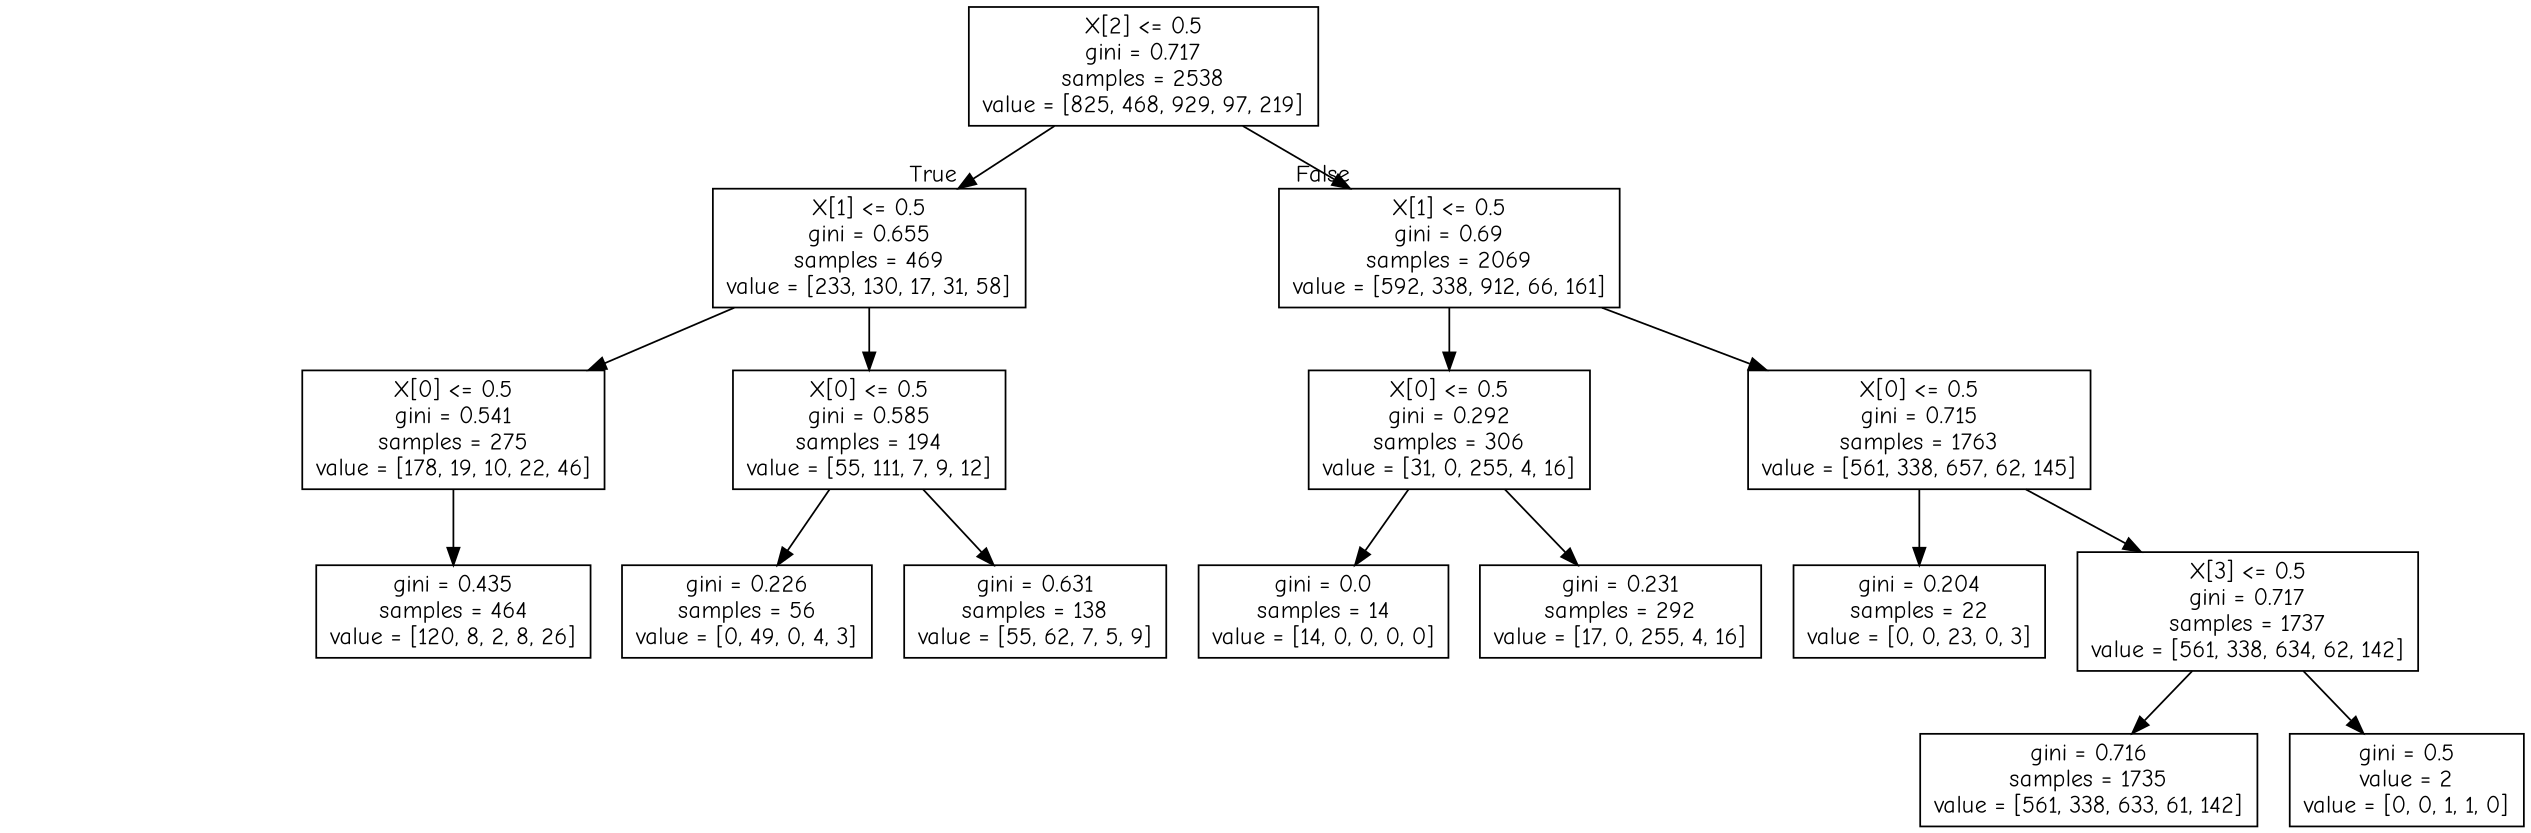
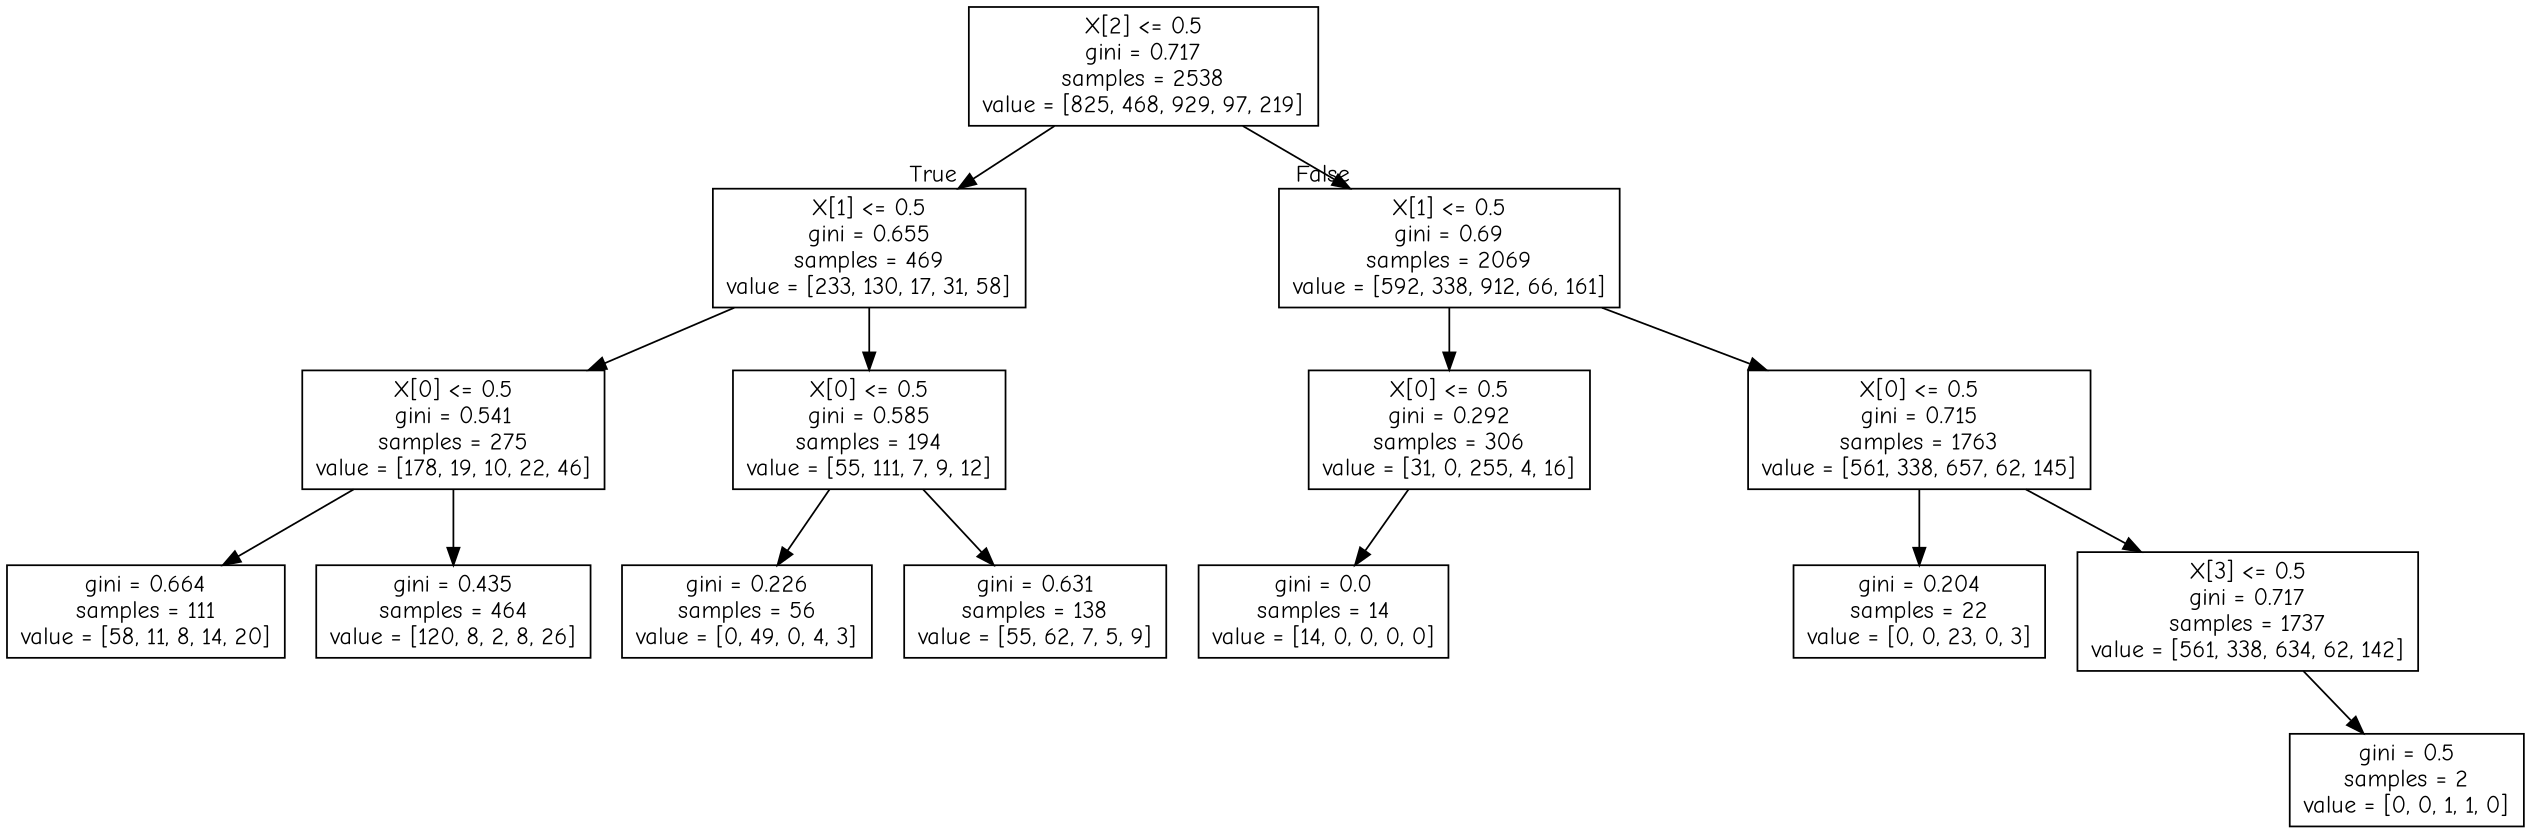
none -> (146, 612)
(1621, 612) -> none
(2089, 780) -> none
(2407, 780) -> (2407, 780)
